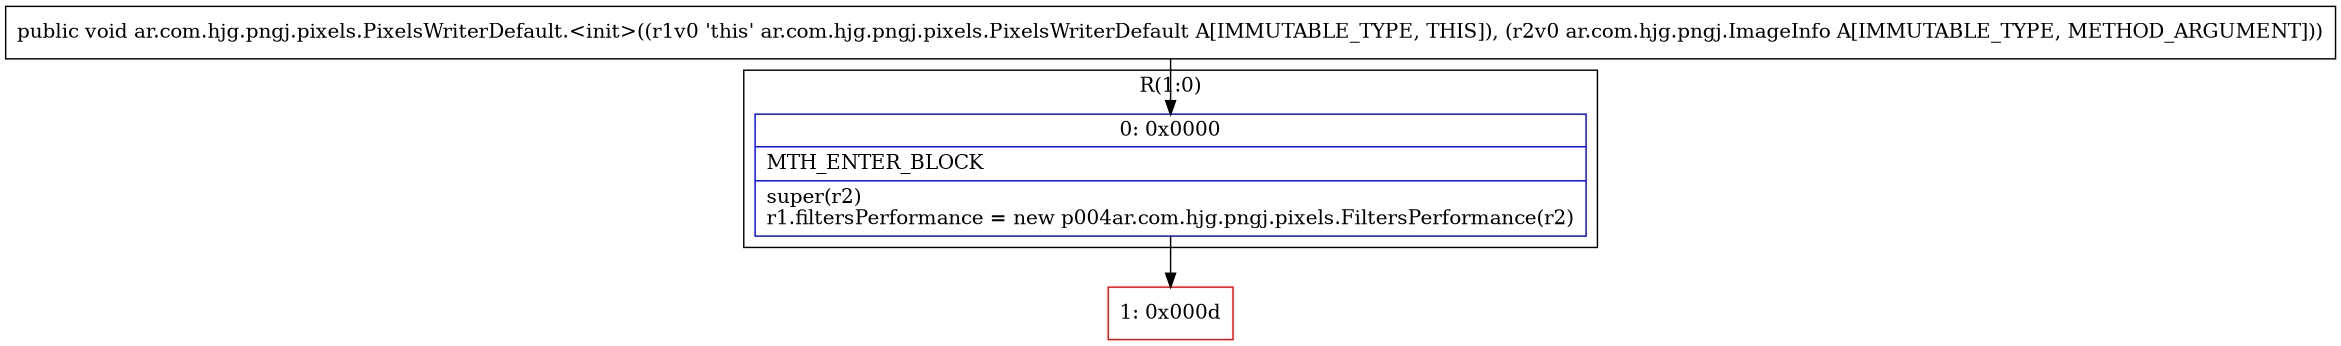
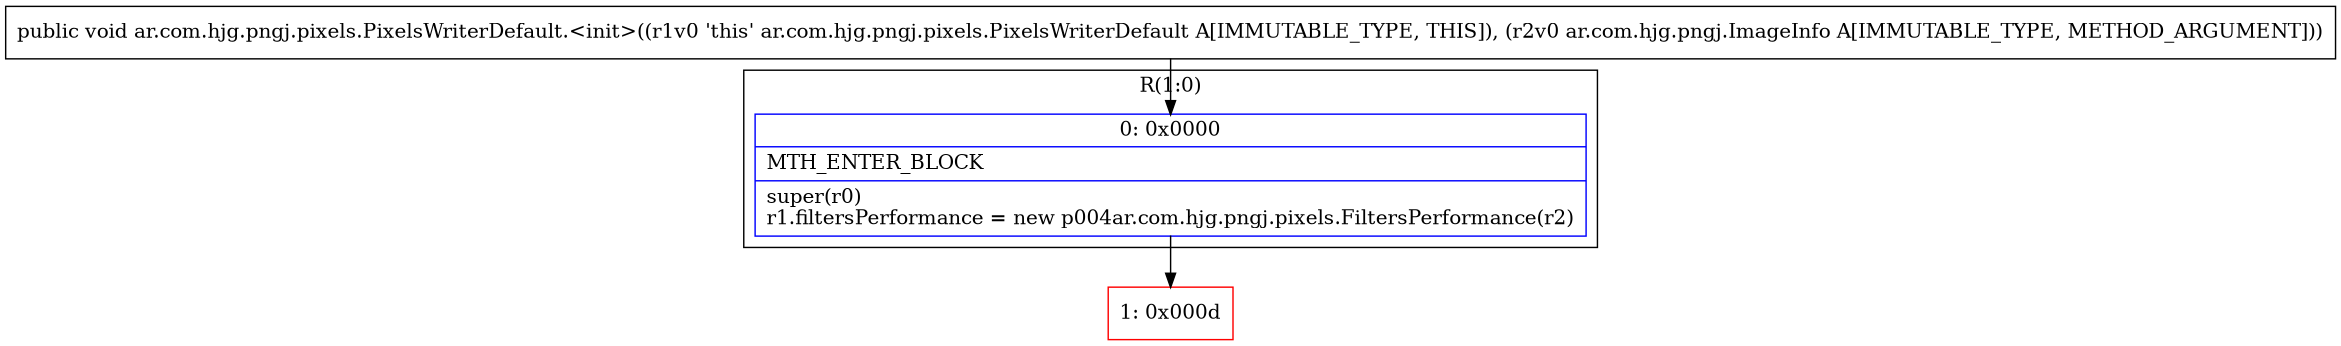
(814, 197) -> (814, 197)
